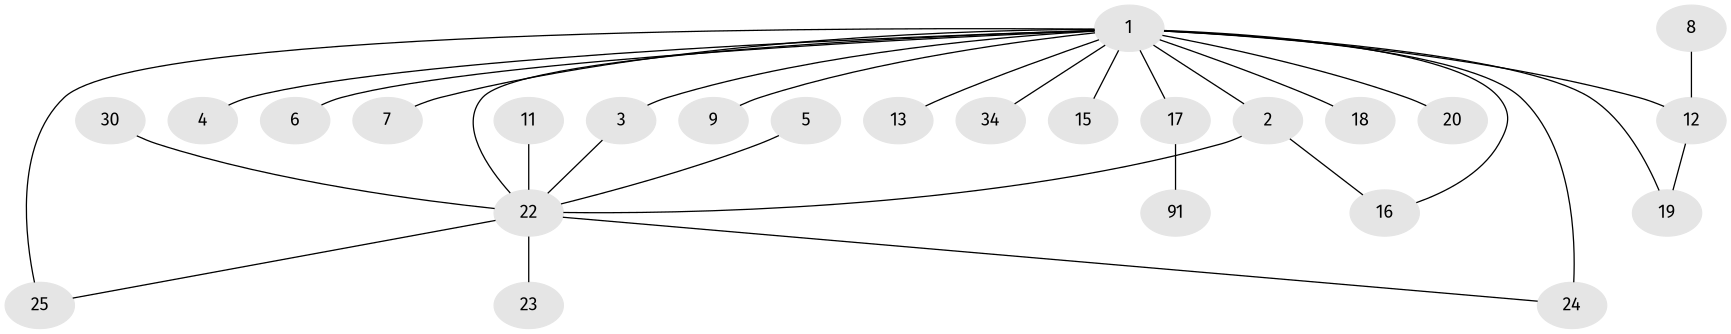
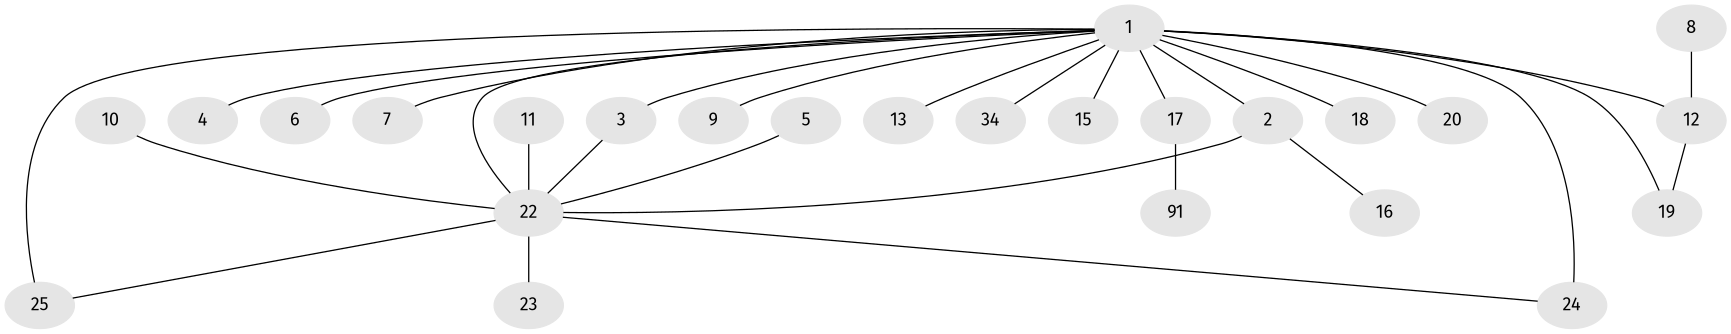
(1492, 92) -> none
(110, 121) -> (110, 121)
